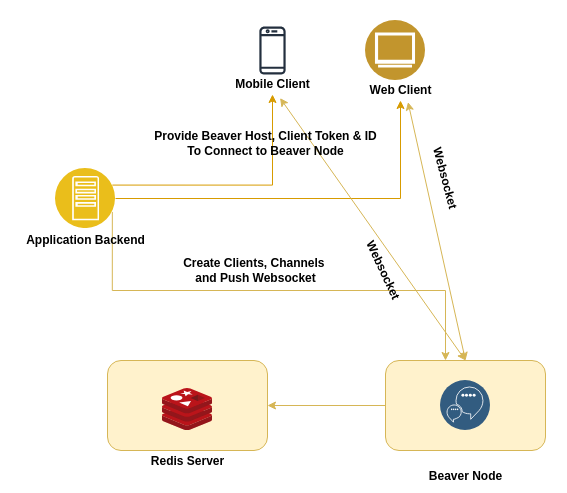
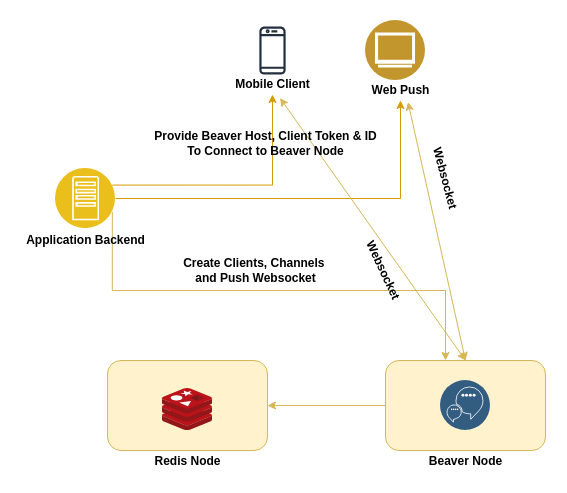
(401, 91) -> (401, 91)
(188, 462) -> (188, 462)
(466, 477) -> (466, 462)
